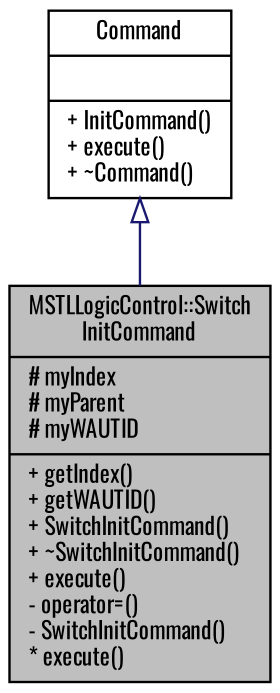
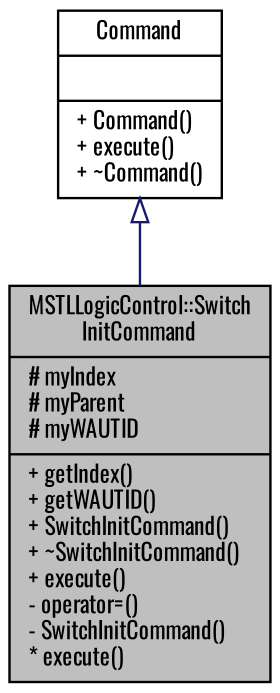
(140, 122) -> (135, 122)
